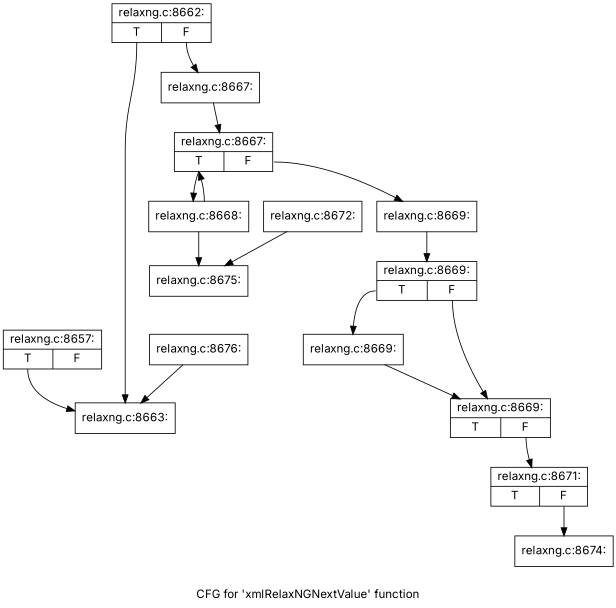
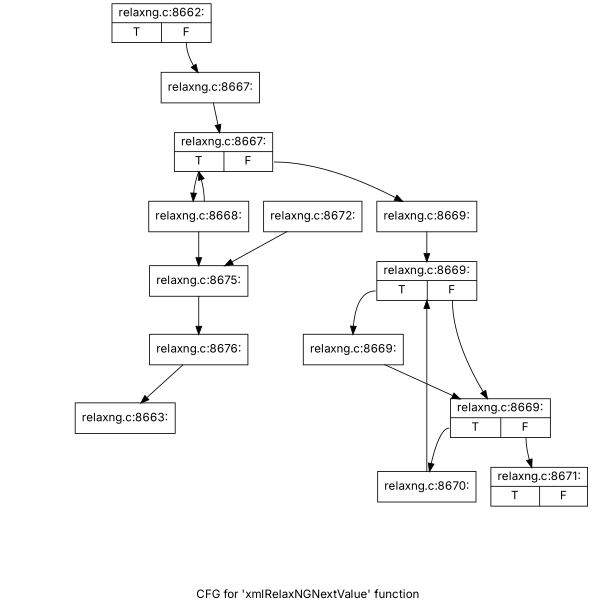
(125, 218) -> none
none -> (199, 311)
(52, 350) -> none
none -> (427, 487)
(564, 551) -> none
